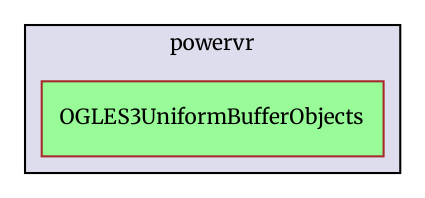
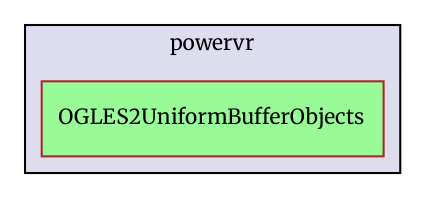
(213, 119) -> (213, 119)
